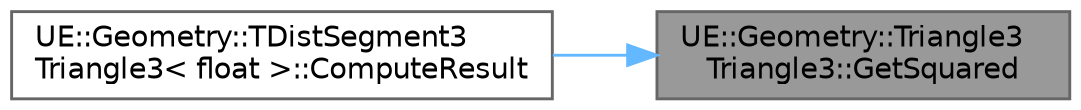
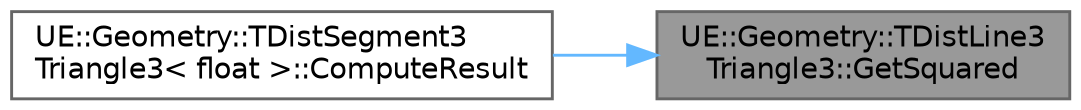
(863, 55) -> (863, 55)
